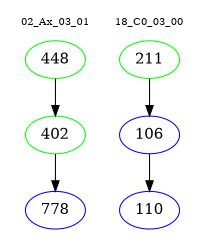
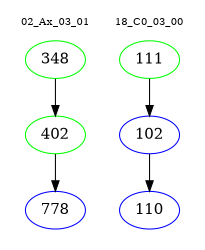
(55, 60) -> (55, 60)
(150, 60) -> (150, 60)
(150, 135) -> (150, 135)
